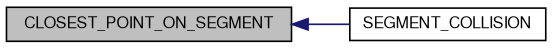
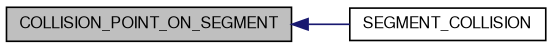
(149, 24) -> (149, 24)
